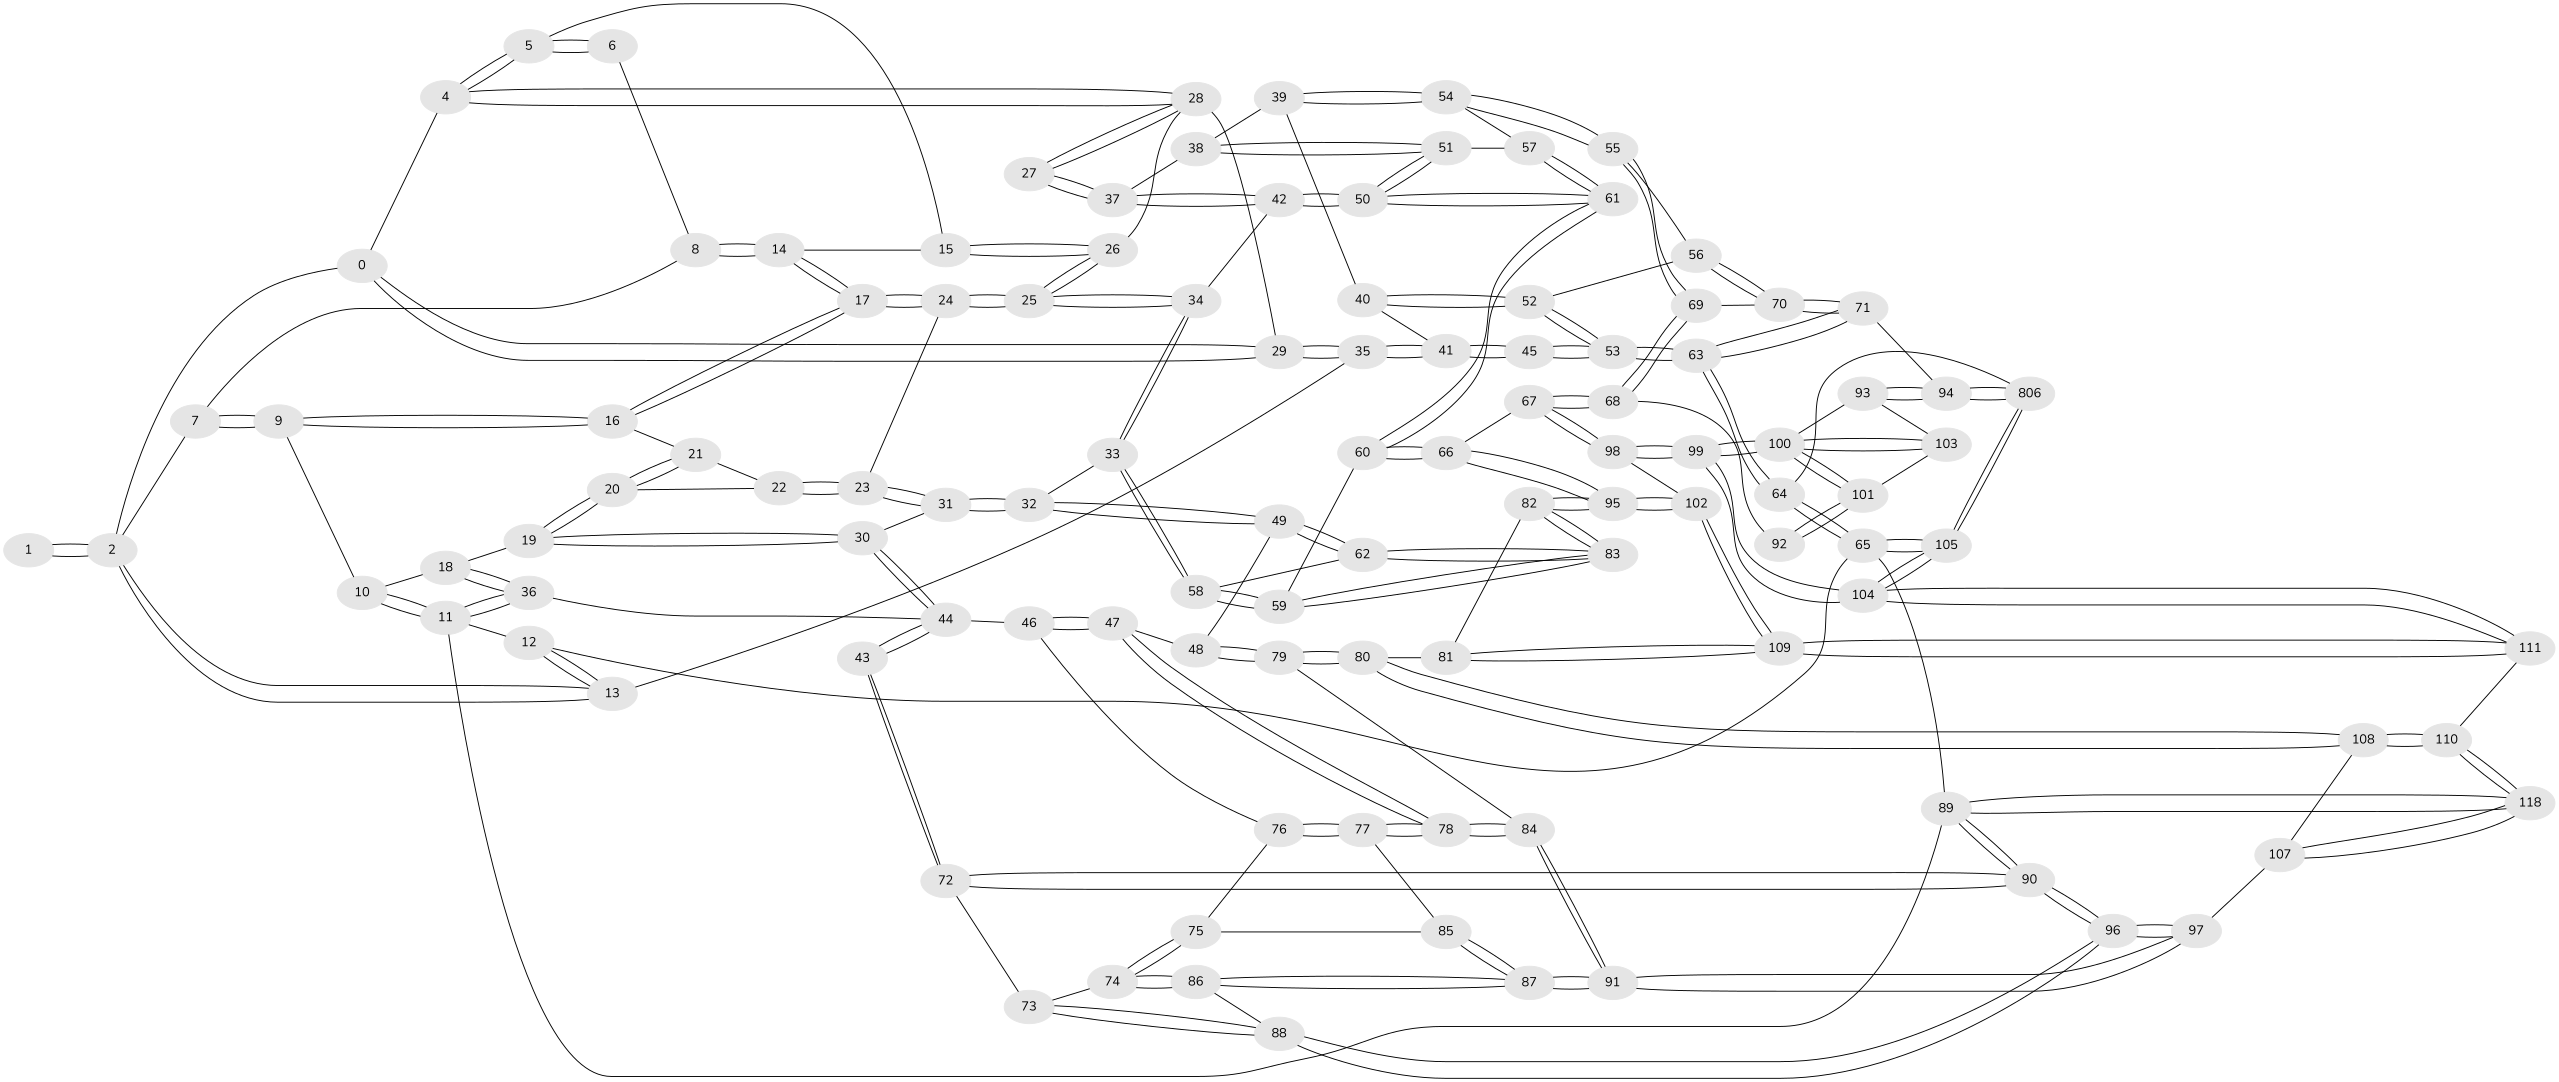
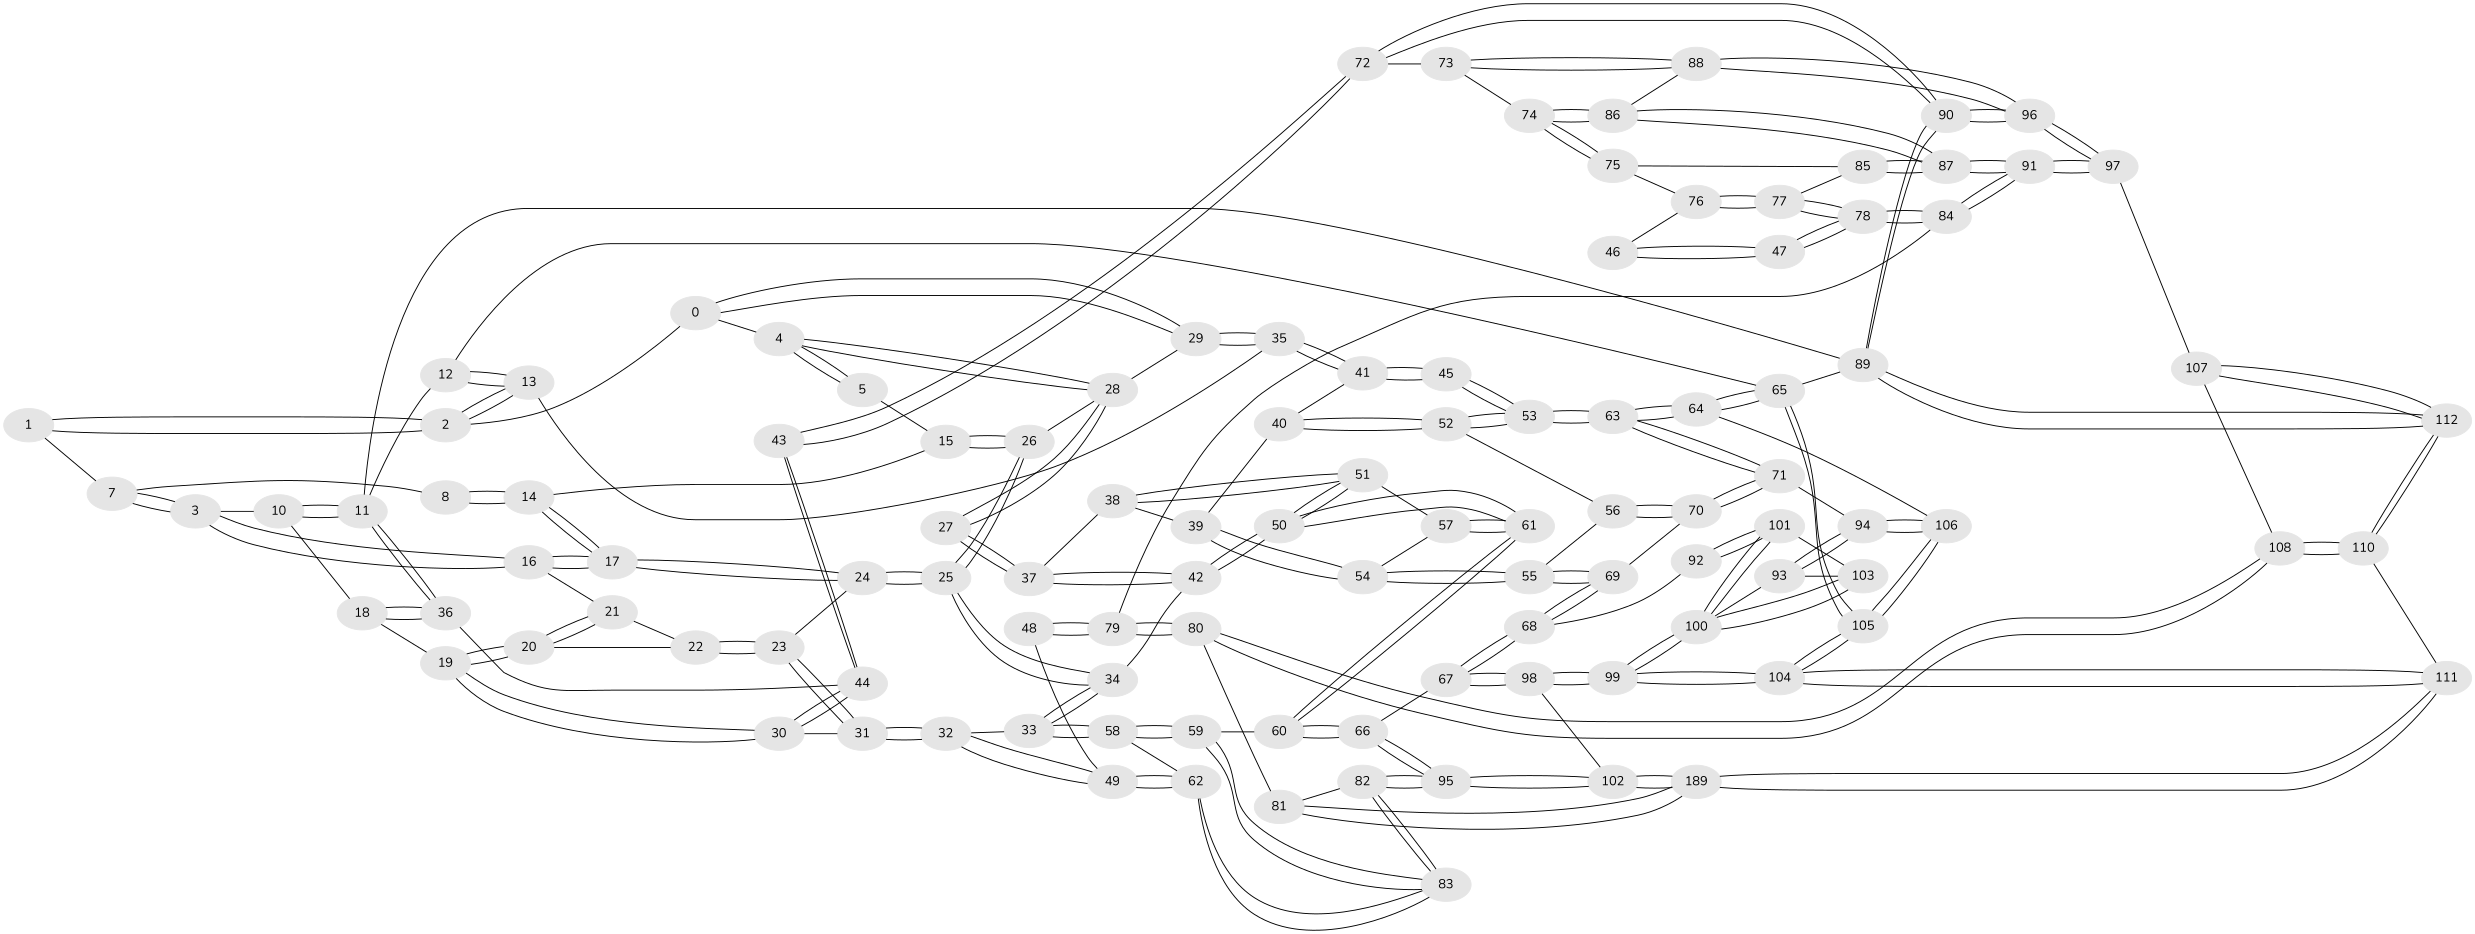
(612, 46) -> none
(2030, 394) -> (1946, 526)
(279, 422) -> (195, 511)
(154, 486) -> (70, 460)
(988, 622) -> none
(1154, 637) -> none
(1780, 648) -> (1696, 782)
(2530, 803) -> (2447, 421)
